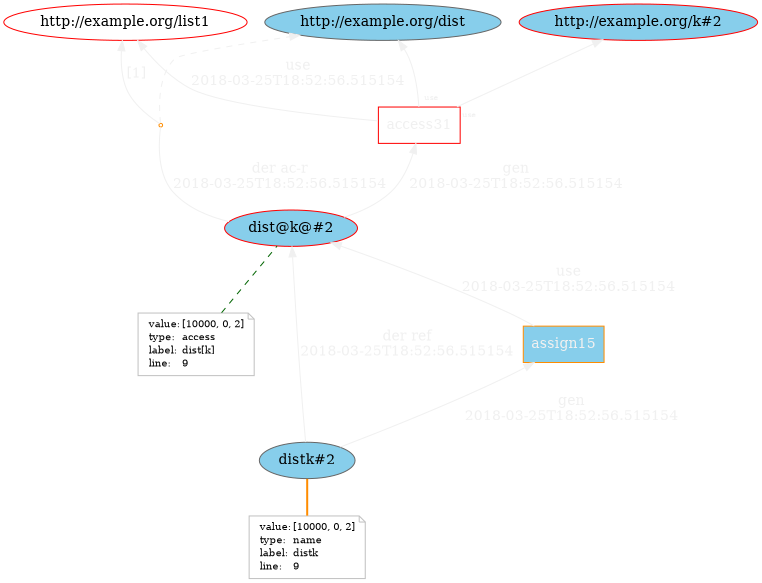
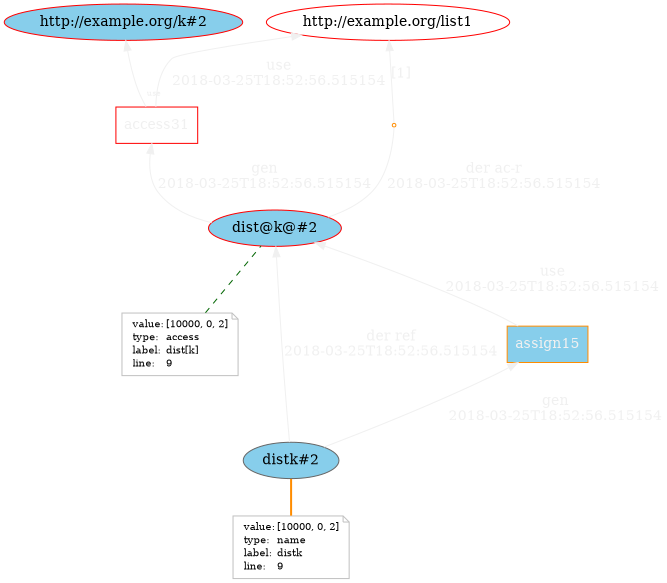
(383, 22) -> none
